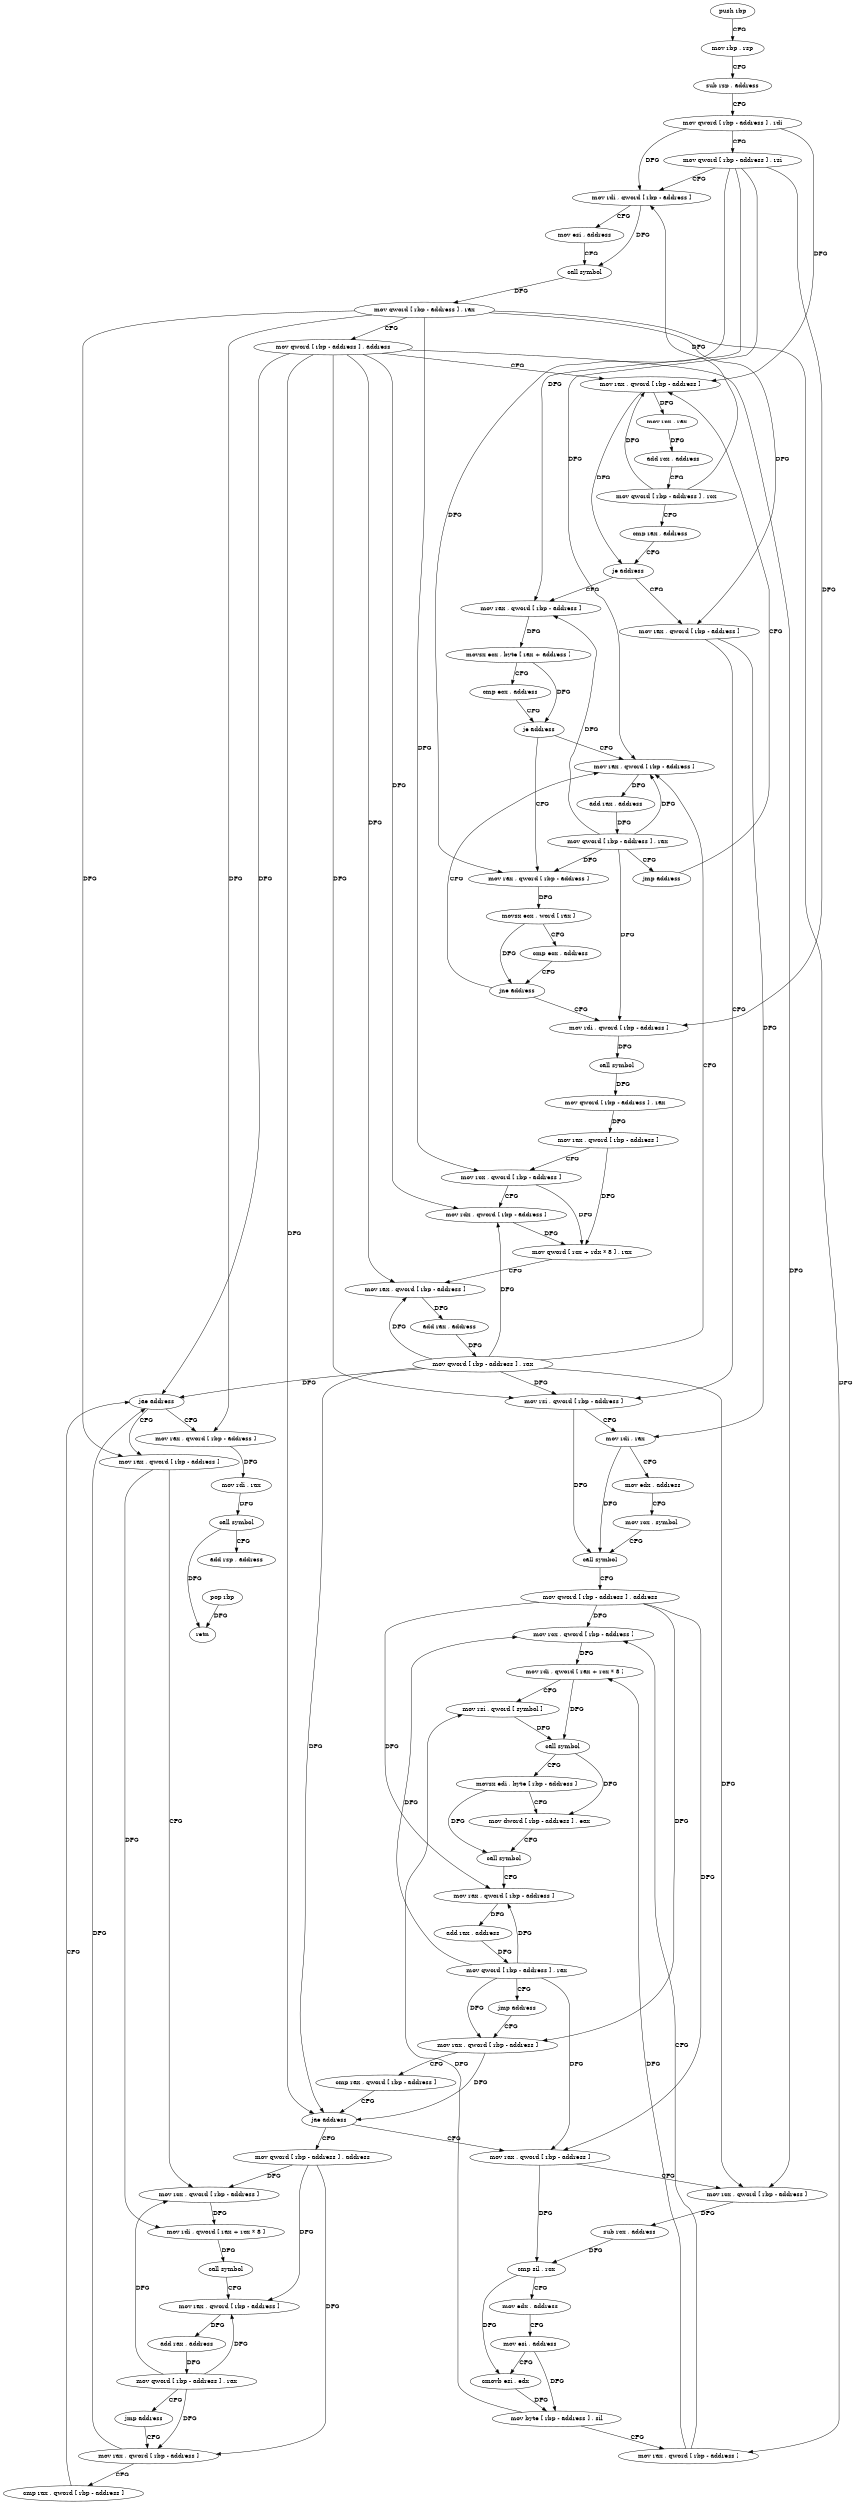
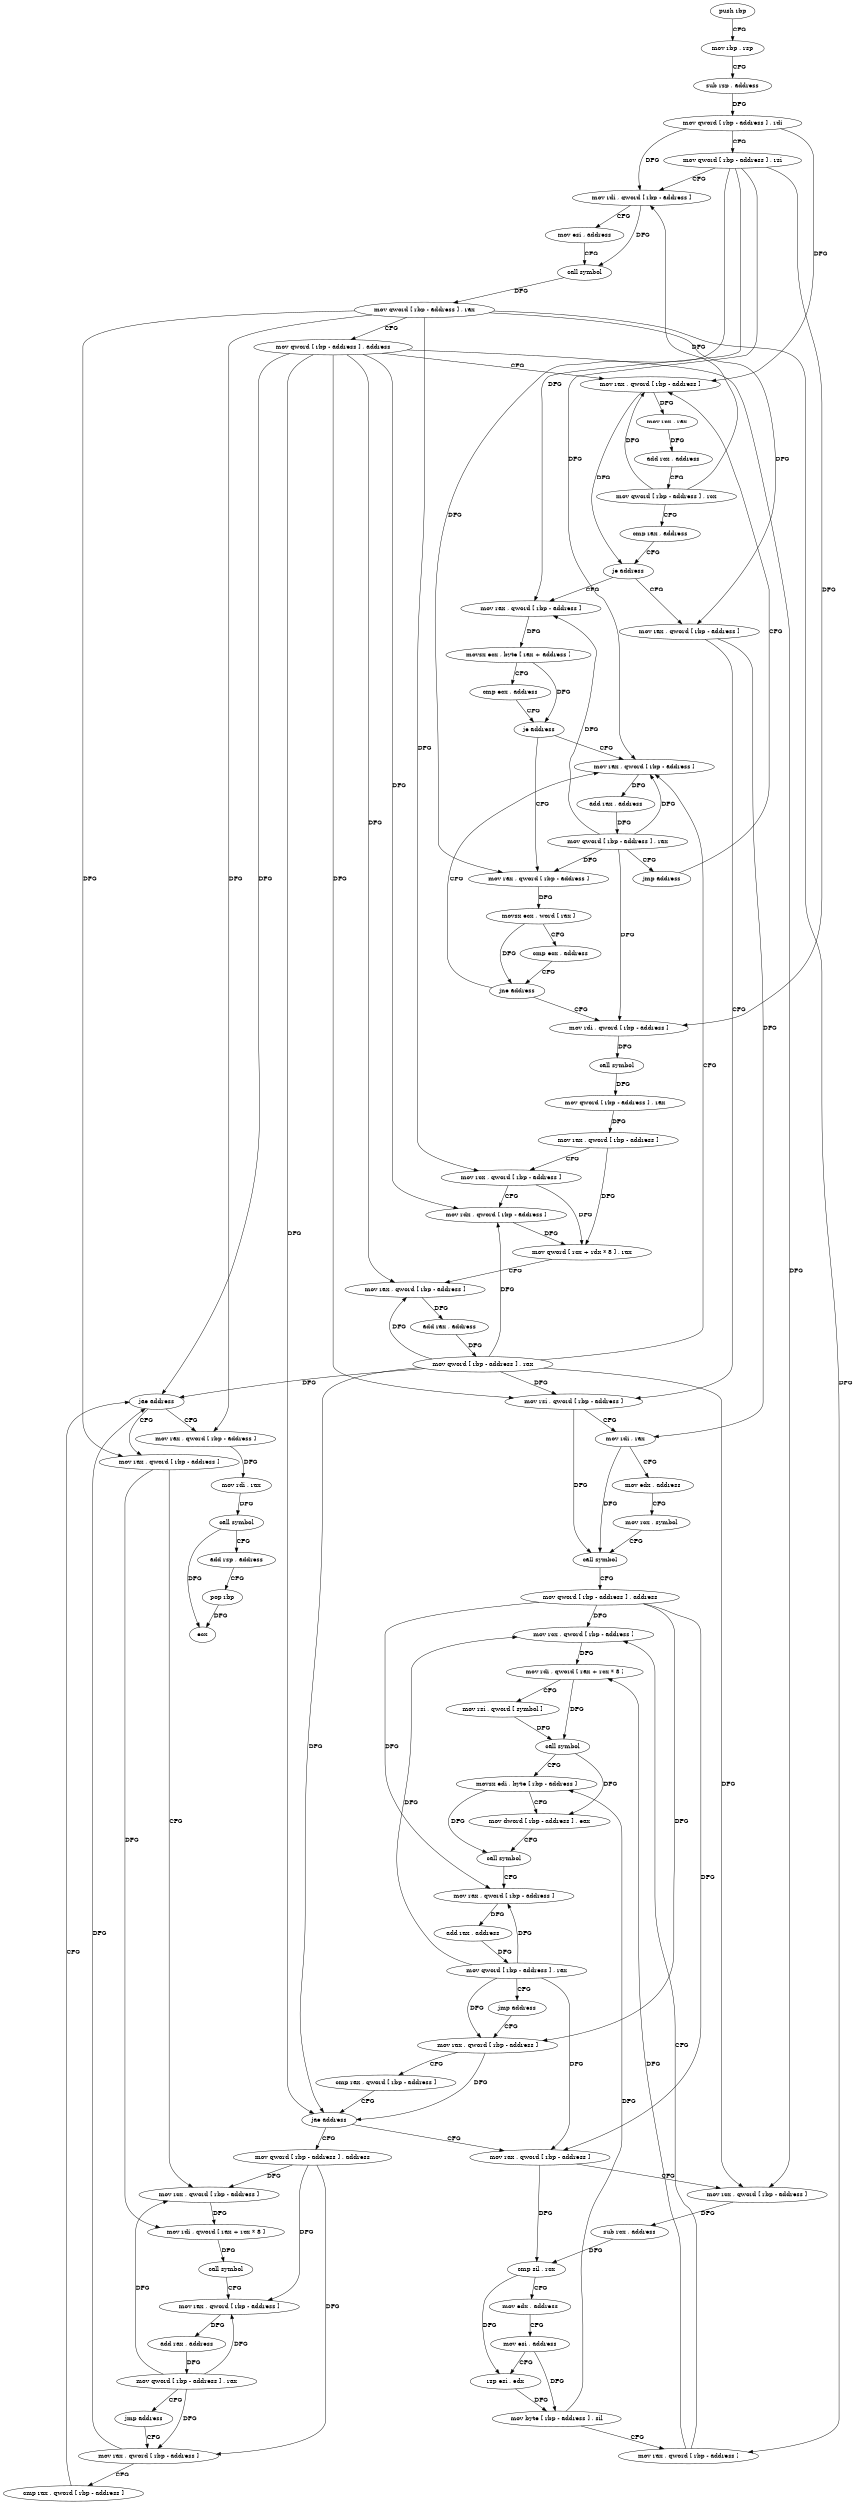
(739, 105) -> (739, 105)
none -> (230, 1577)
(203, 1635) -> (203, 1635)
(448, 2063) -> (622, 2094)
(506, 2381) -> (506, 2381)
